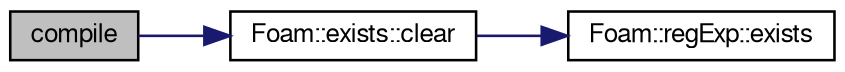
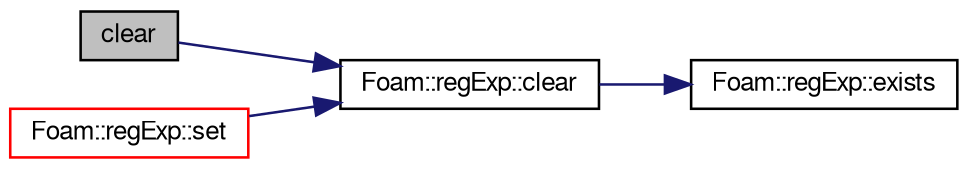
(74, 36) -> (129, 36)
(353, 36) -> (470, 84)
none -> (129, 133)
